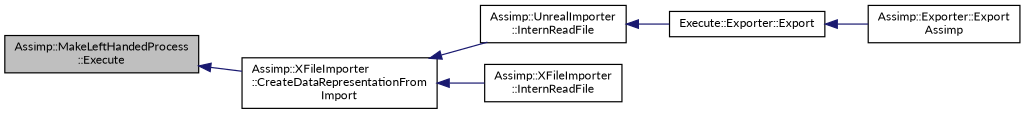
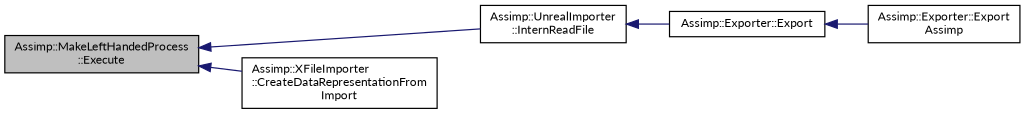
(747, 24) -> (747, 24)
(464, 49) -> (346, 38)
(553, 83) -> none
